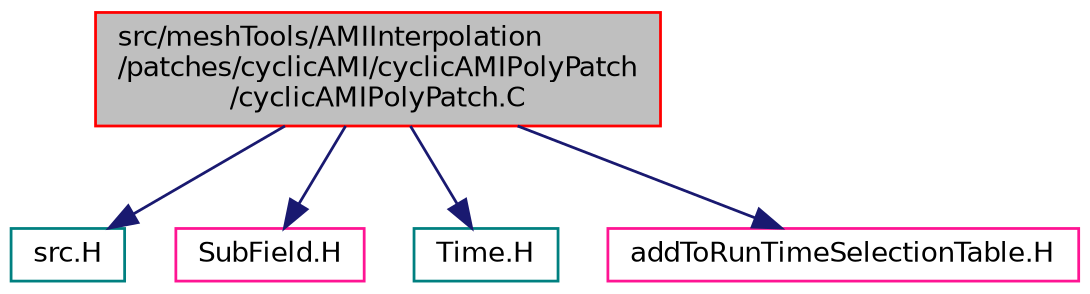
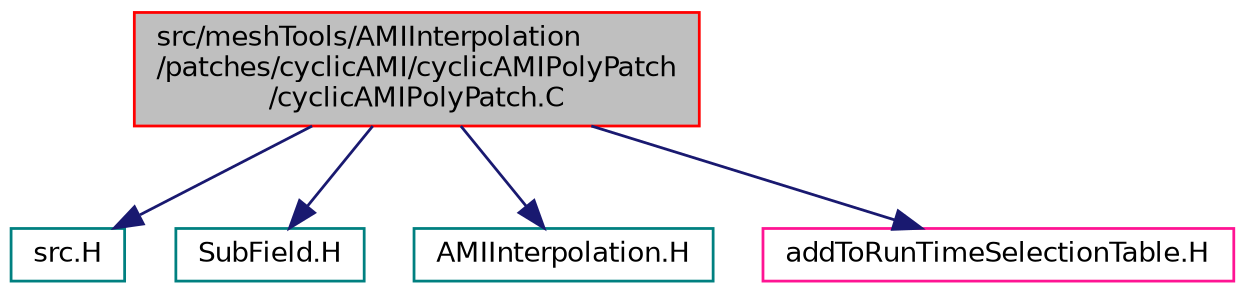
(270, 255) -> (270, 255)
(486, 255) -> (564, 255)
